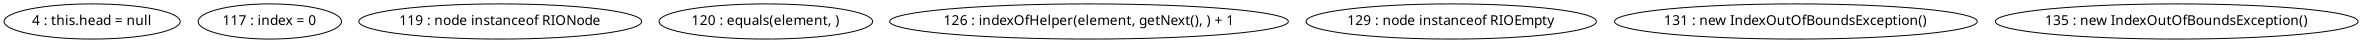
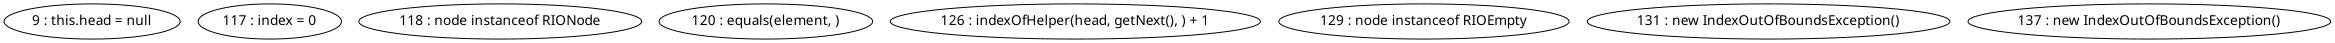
(92, 21) -> (92, 21)
(500, 21) -> (500, 21)
(1089, 21) -> (1075, 21)
(2177, 21) -> (2149, 21)
